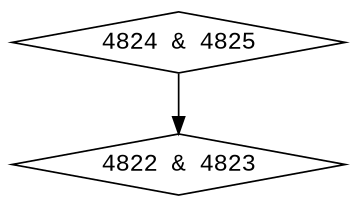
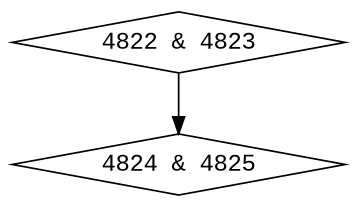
(179, 95) -> (179, 95)
